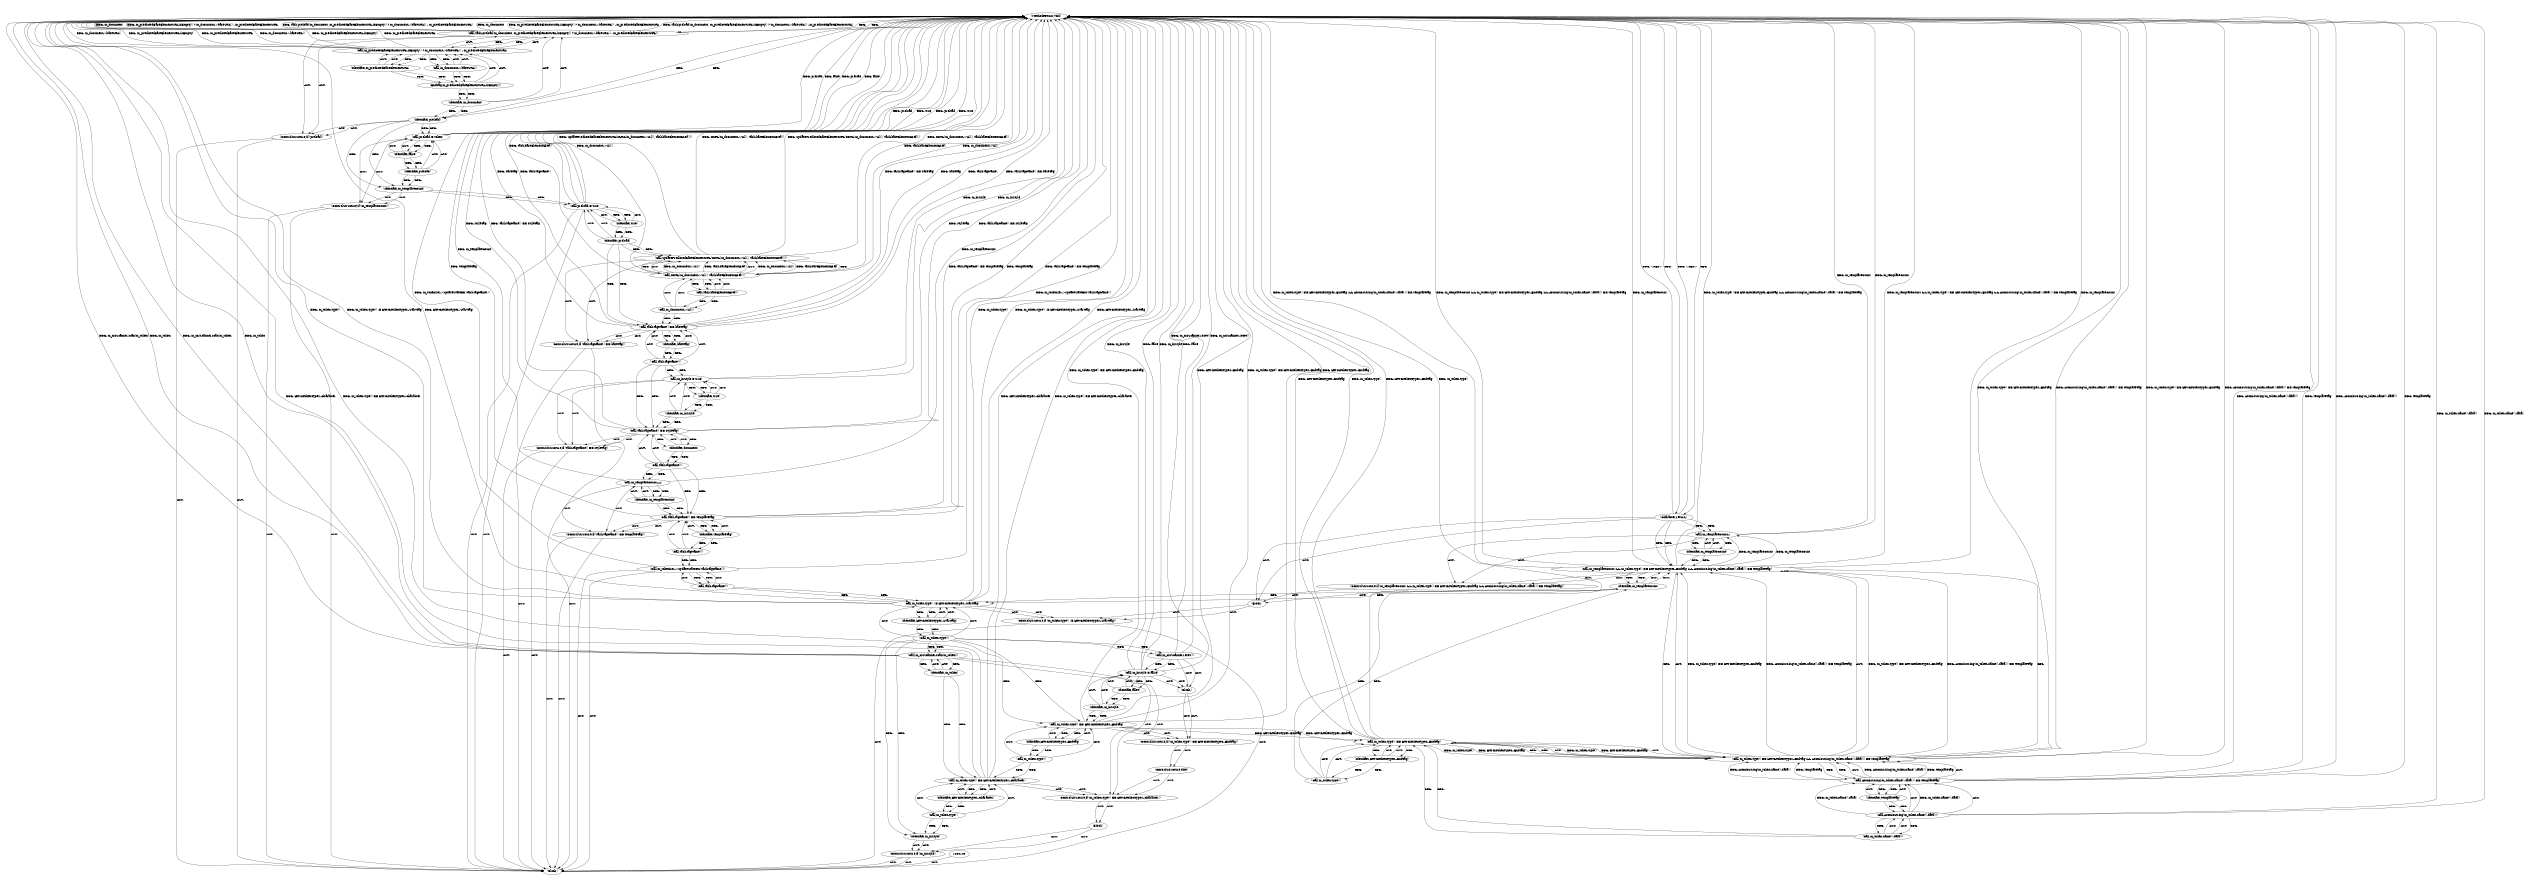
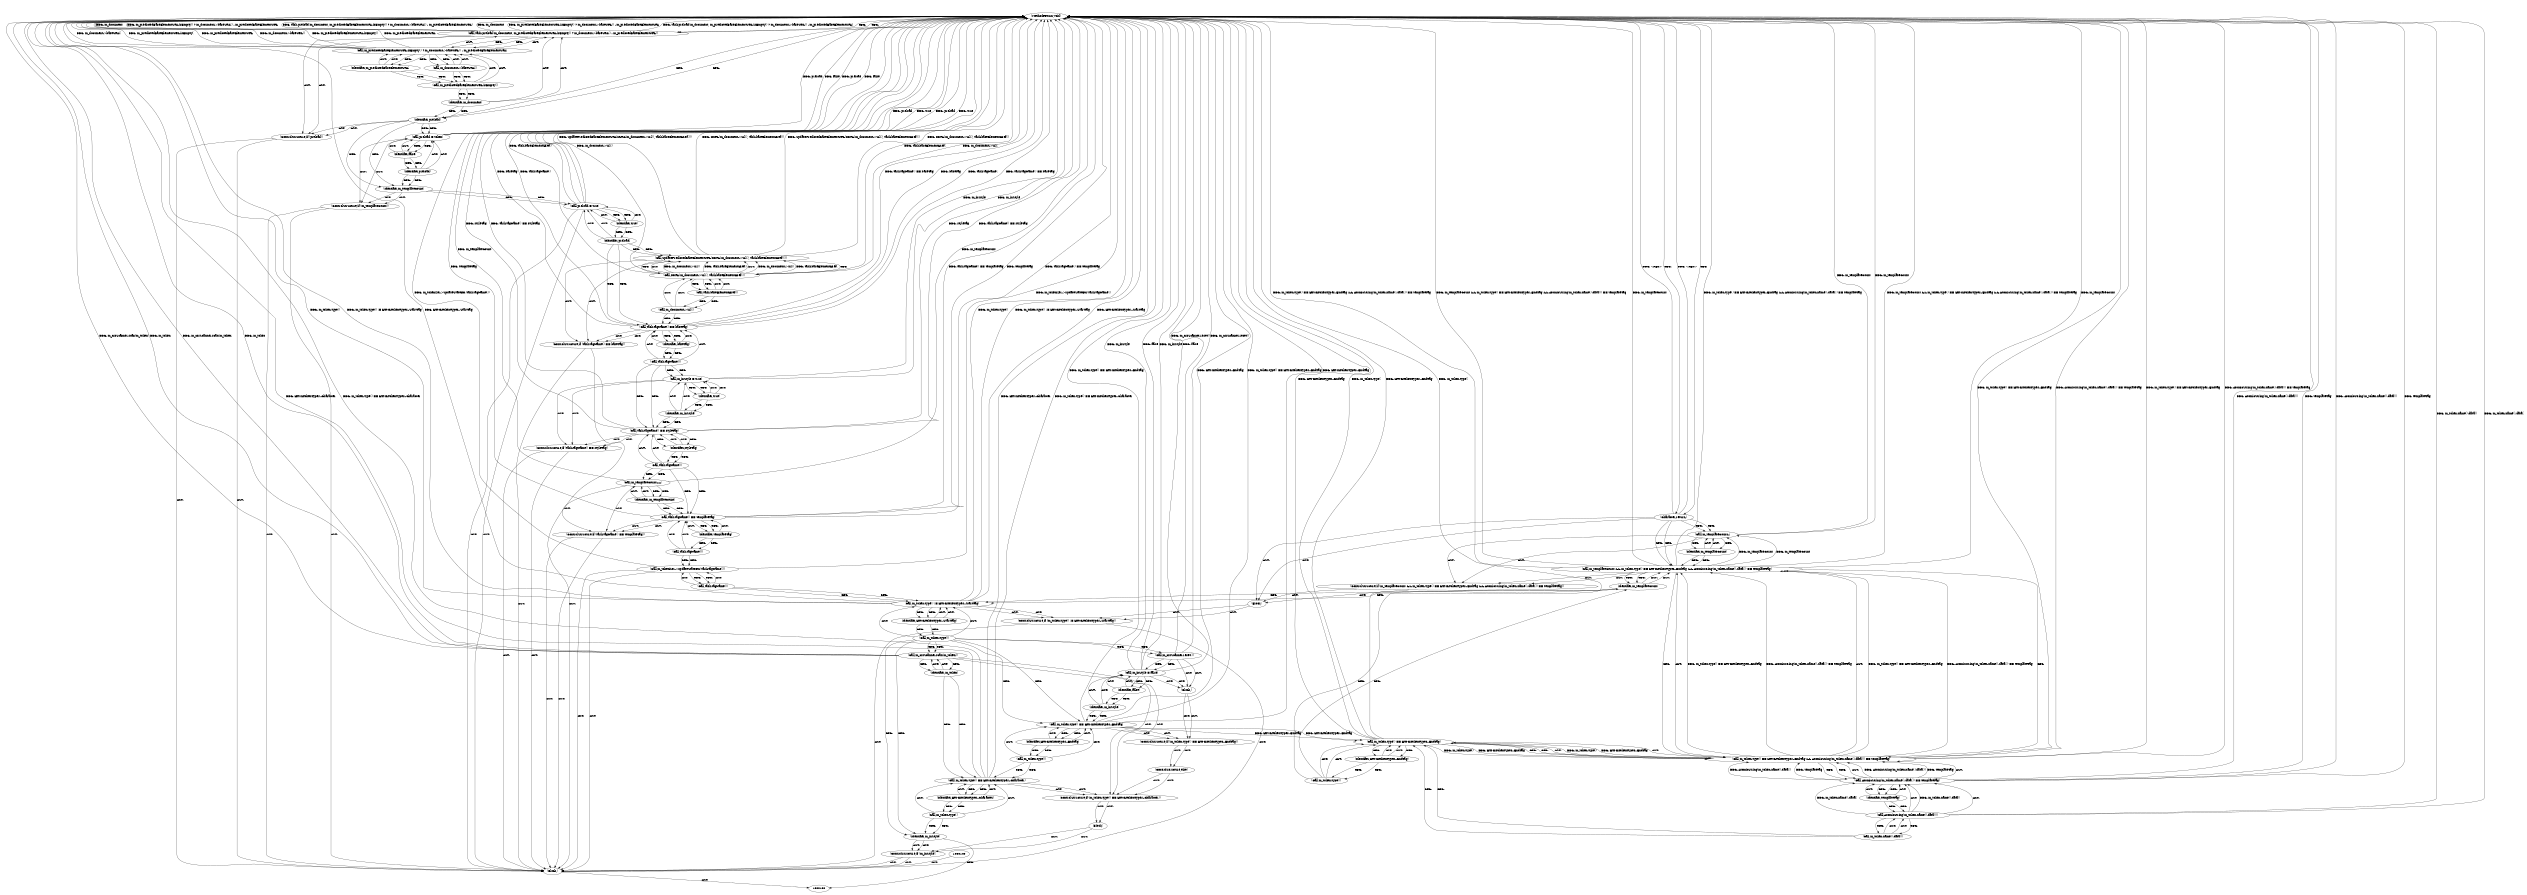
(465, 85) -> (465, 85)
(684, 448) -> (684, 448)
none -> (819, 889)
